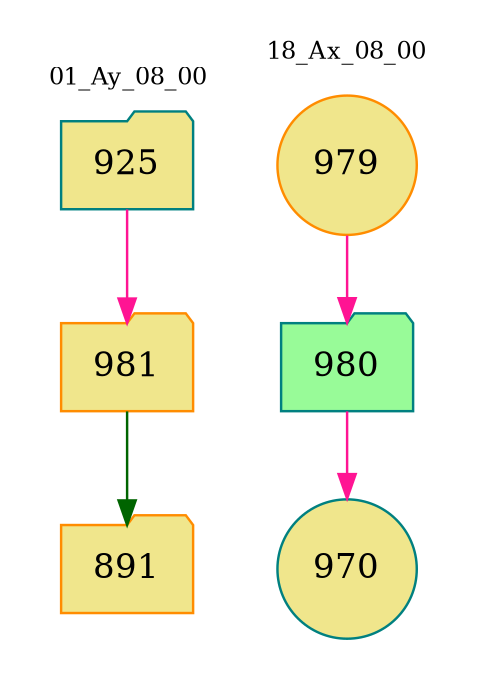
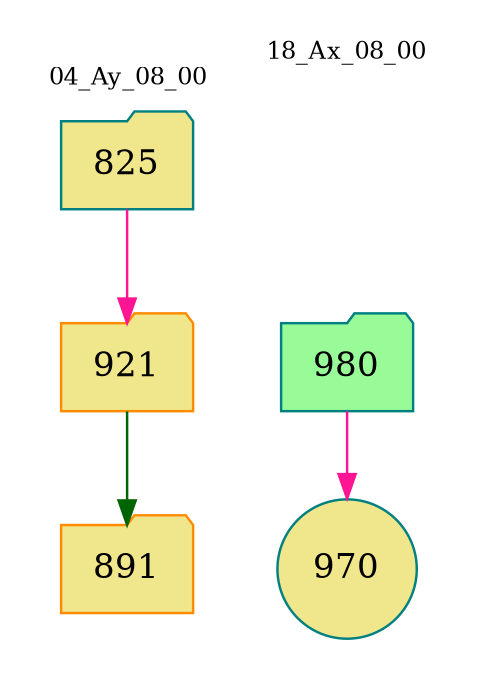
(128, 78) -> (128, 78)
(127, 165) -> (127, 165)
(347, 165) -> none
(127, 367) -> (127, 367)
